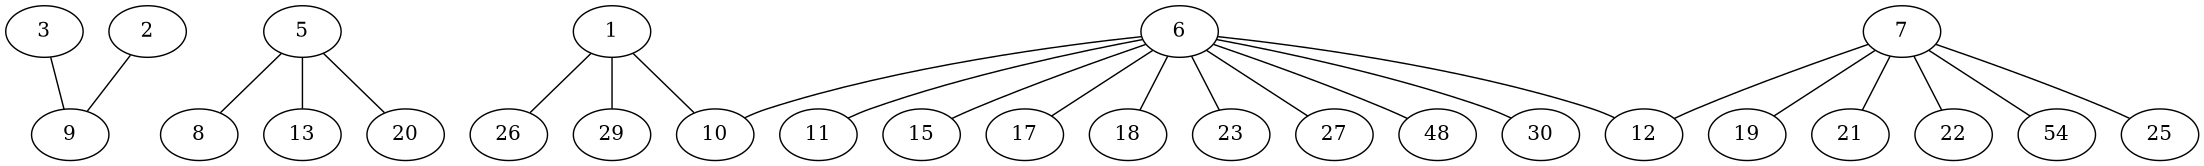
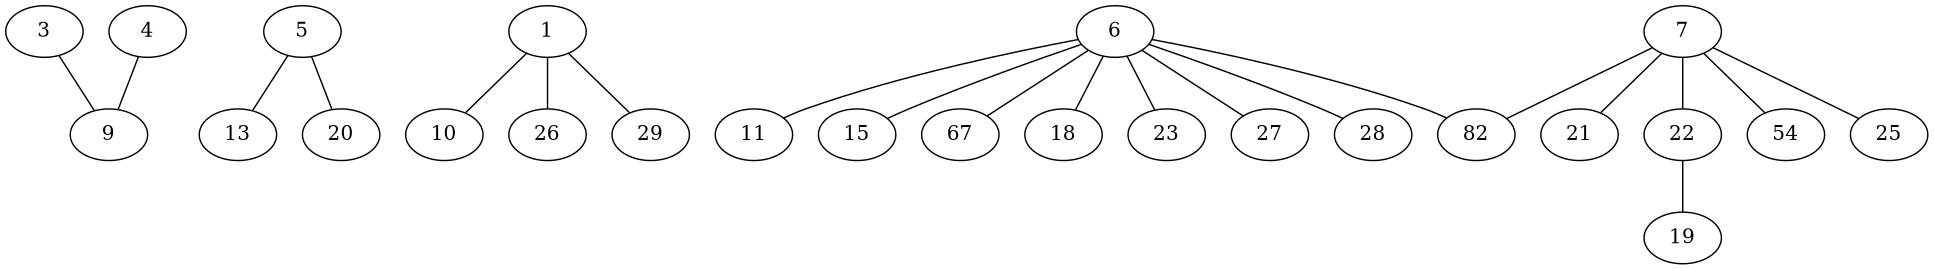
(148, 32) -> (148, 32)
(941, 66) -> none
(1824, 83) -> (1683, 186)
(199, 135) -> none
(1025, 135) -> (960, 135)
(1438, 135) -> (1373, 135)
(1541, 135) -> none
(1644, 135) -> (1476, 135)
